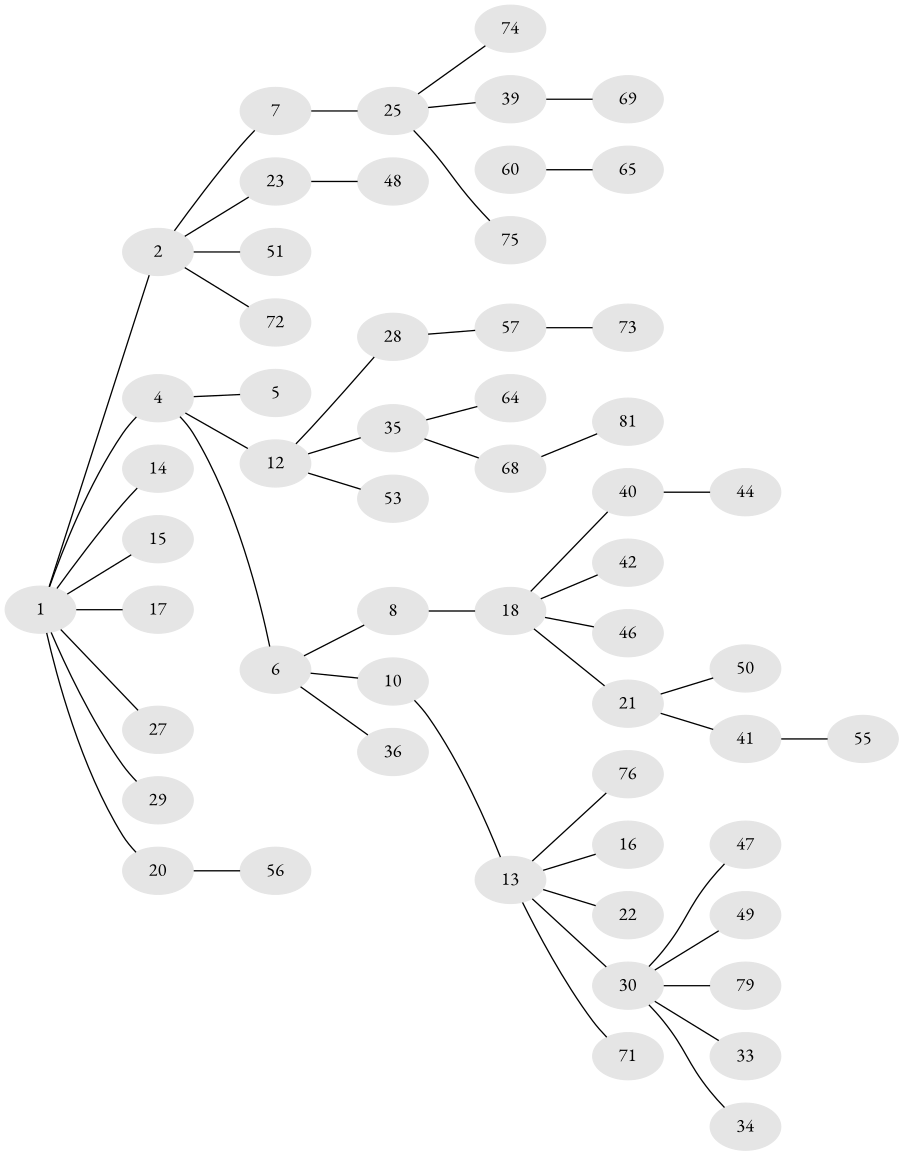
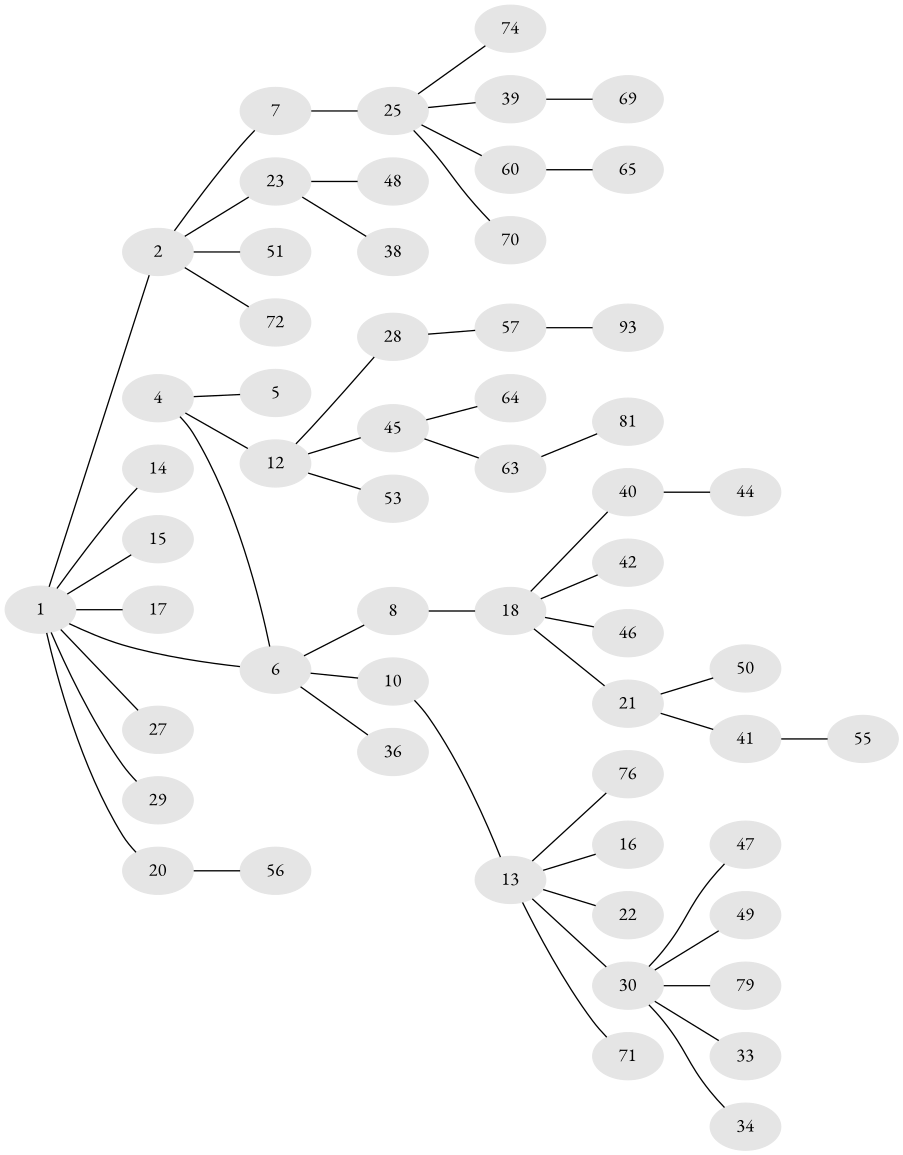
none -> (452, 140)
(510, 240) -> (510, 240)
none -> (393, 252)
(628, 328) -> (628, 328)
(393, 428) -> (393, 428)
(510, 469) -> (510, 469)
(86, 498) -> (153, 653)
